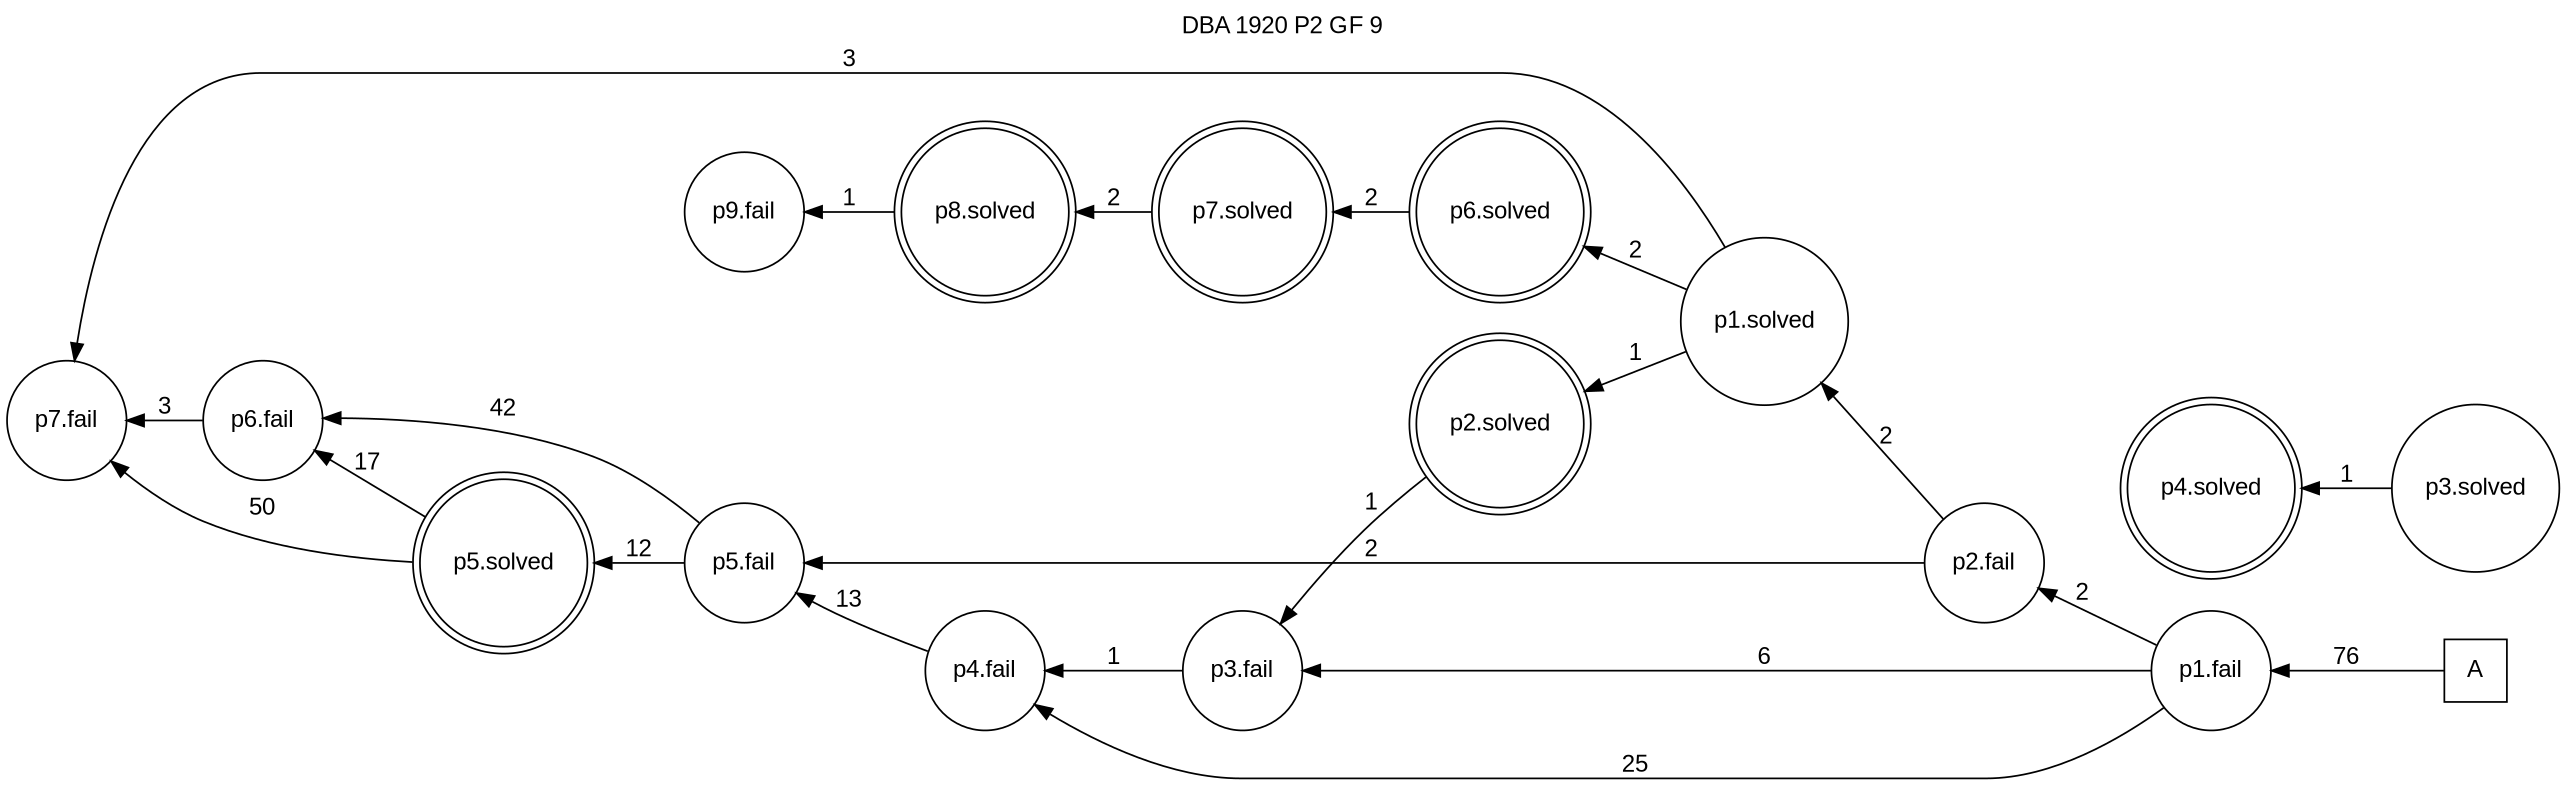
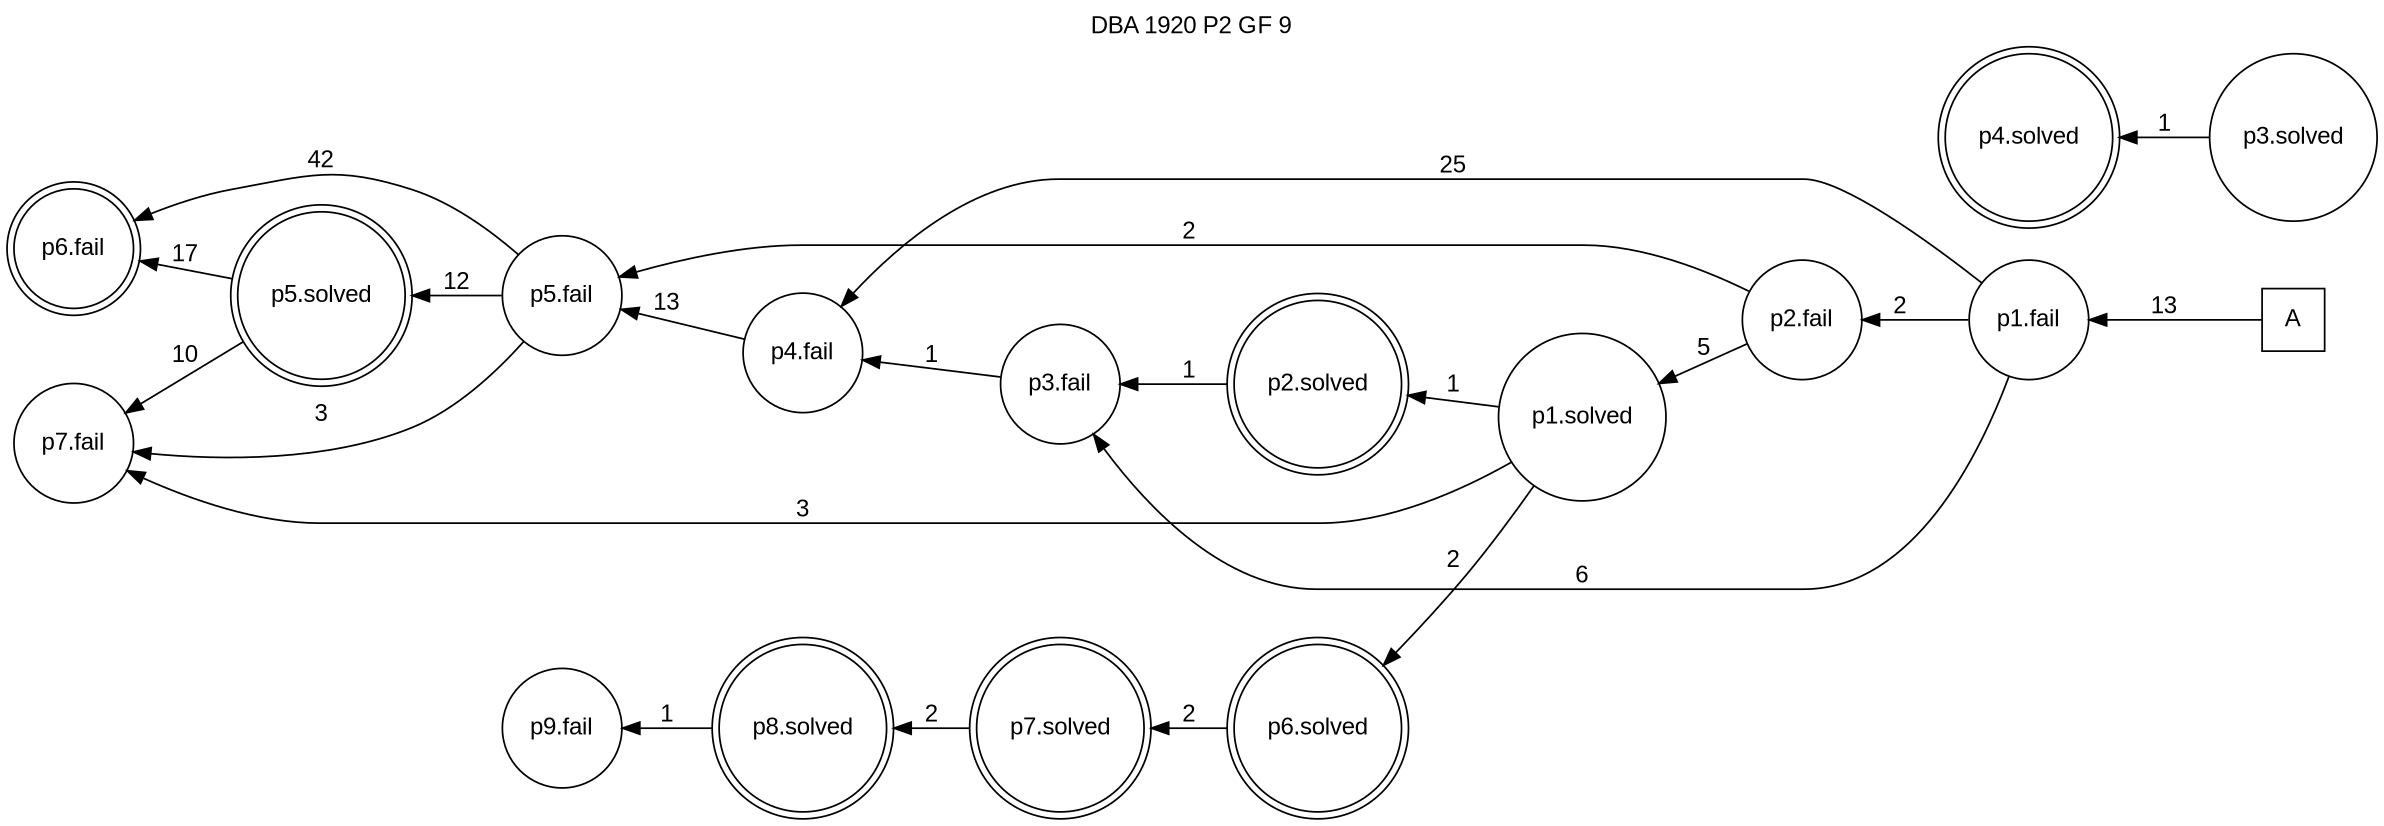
(174, 420) -> (353, 445)
(263, 420) -> (74, 249)
(1886, 437) -> (1704, 349)
(263, 508) -> (186, 355)
(2347, 658) -> (2165, 307)
